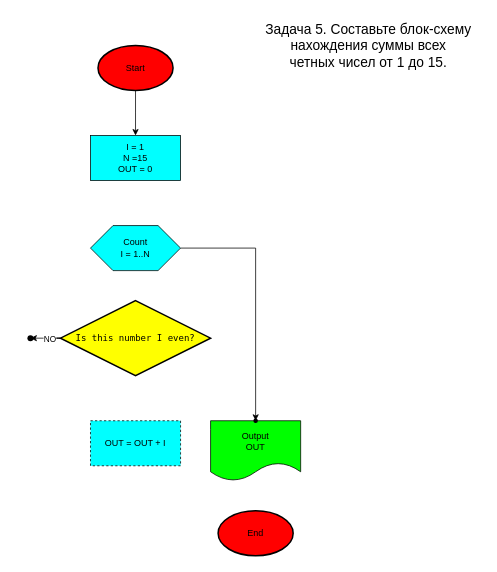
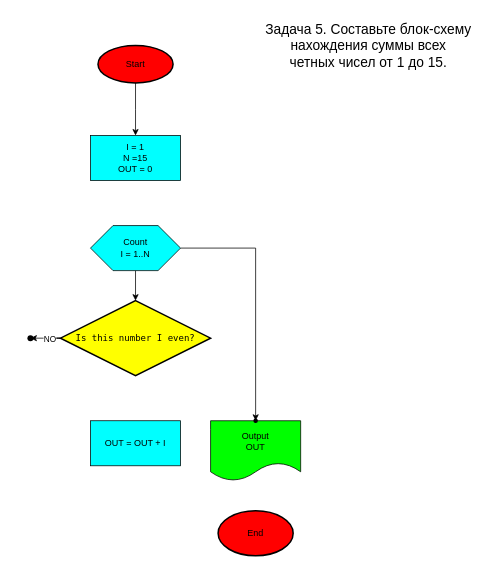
(135, 68) -> (135, 64)
none -> (135, 282)
(135, 443) -> (135, 443)
